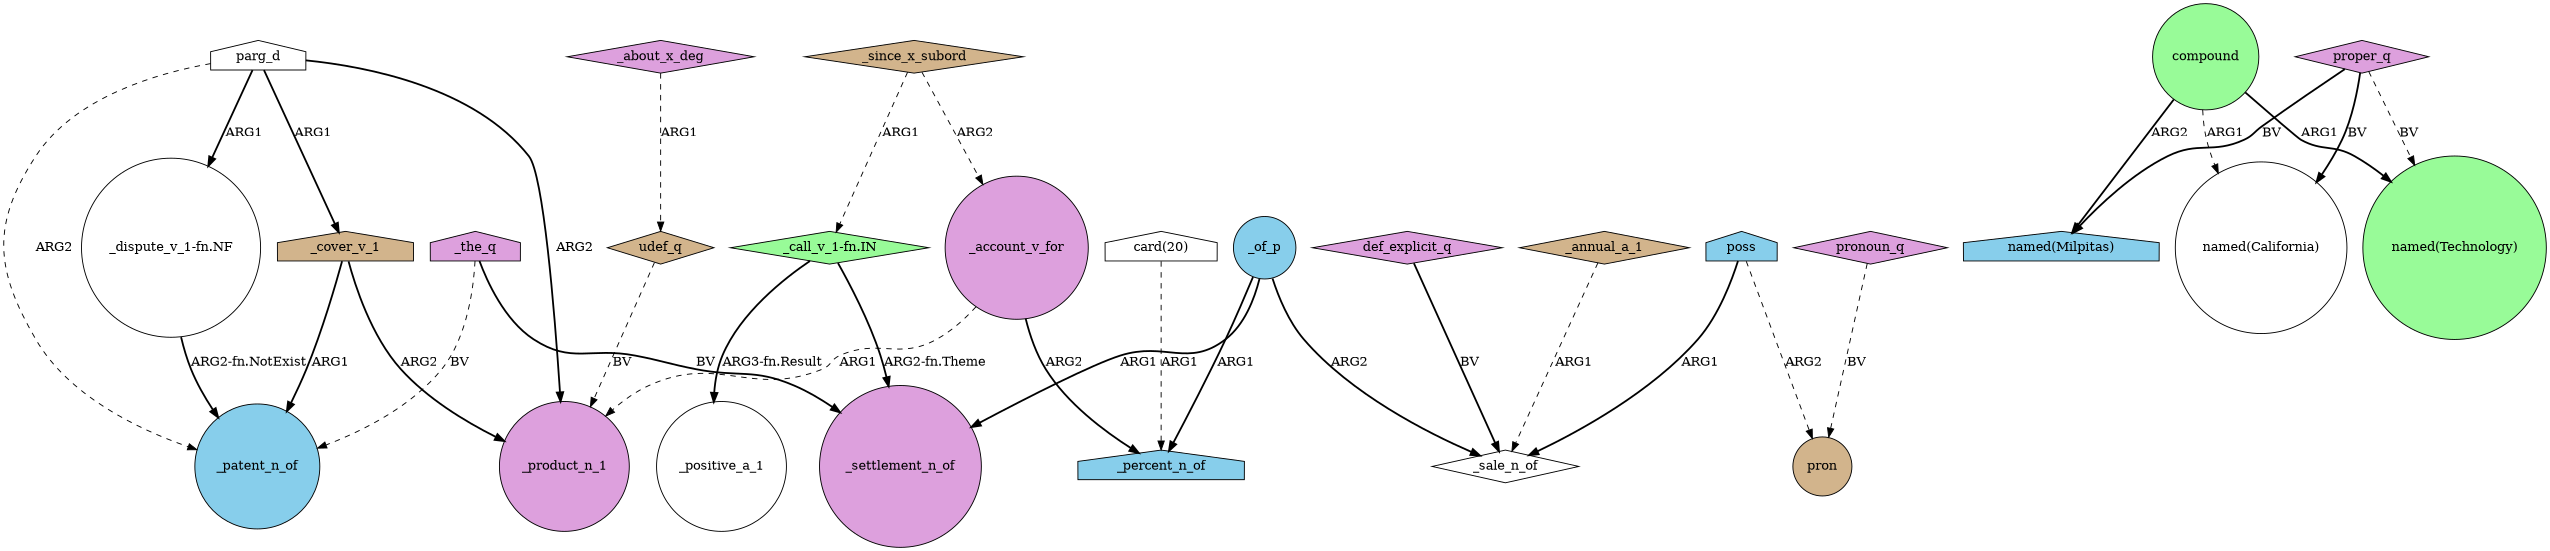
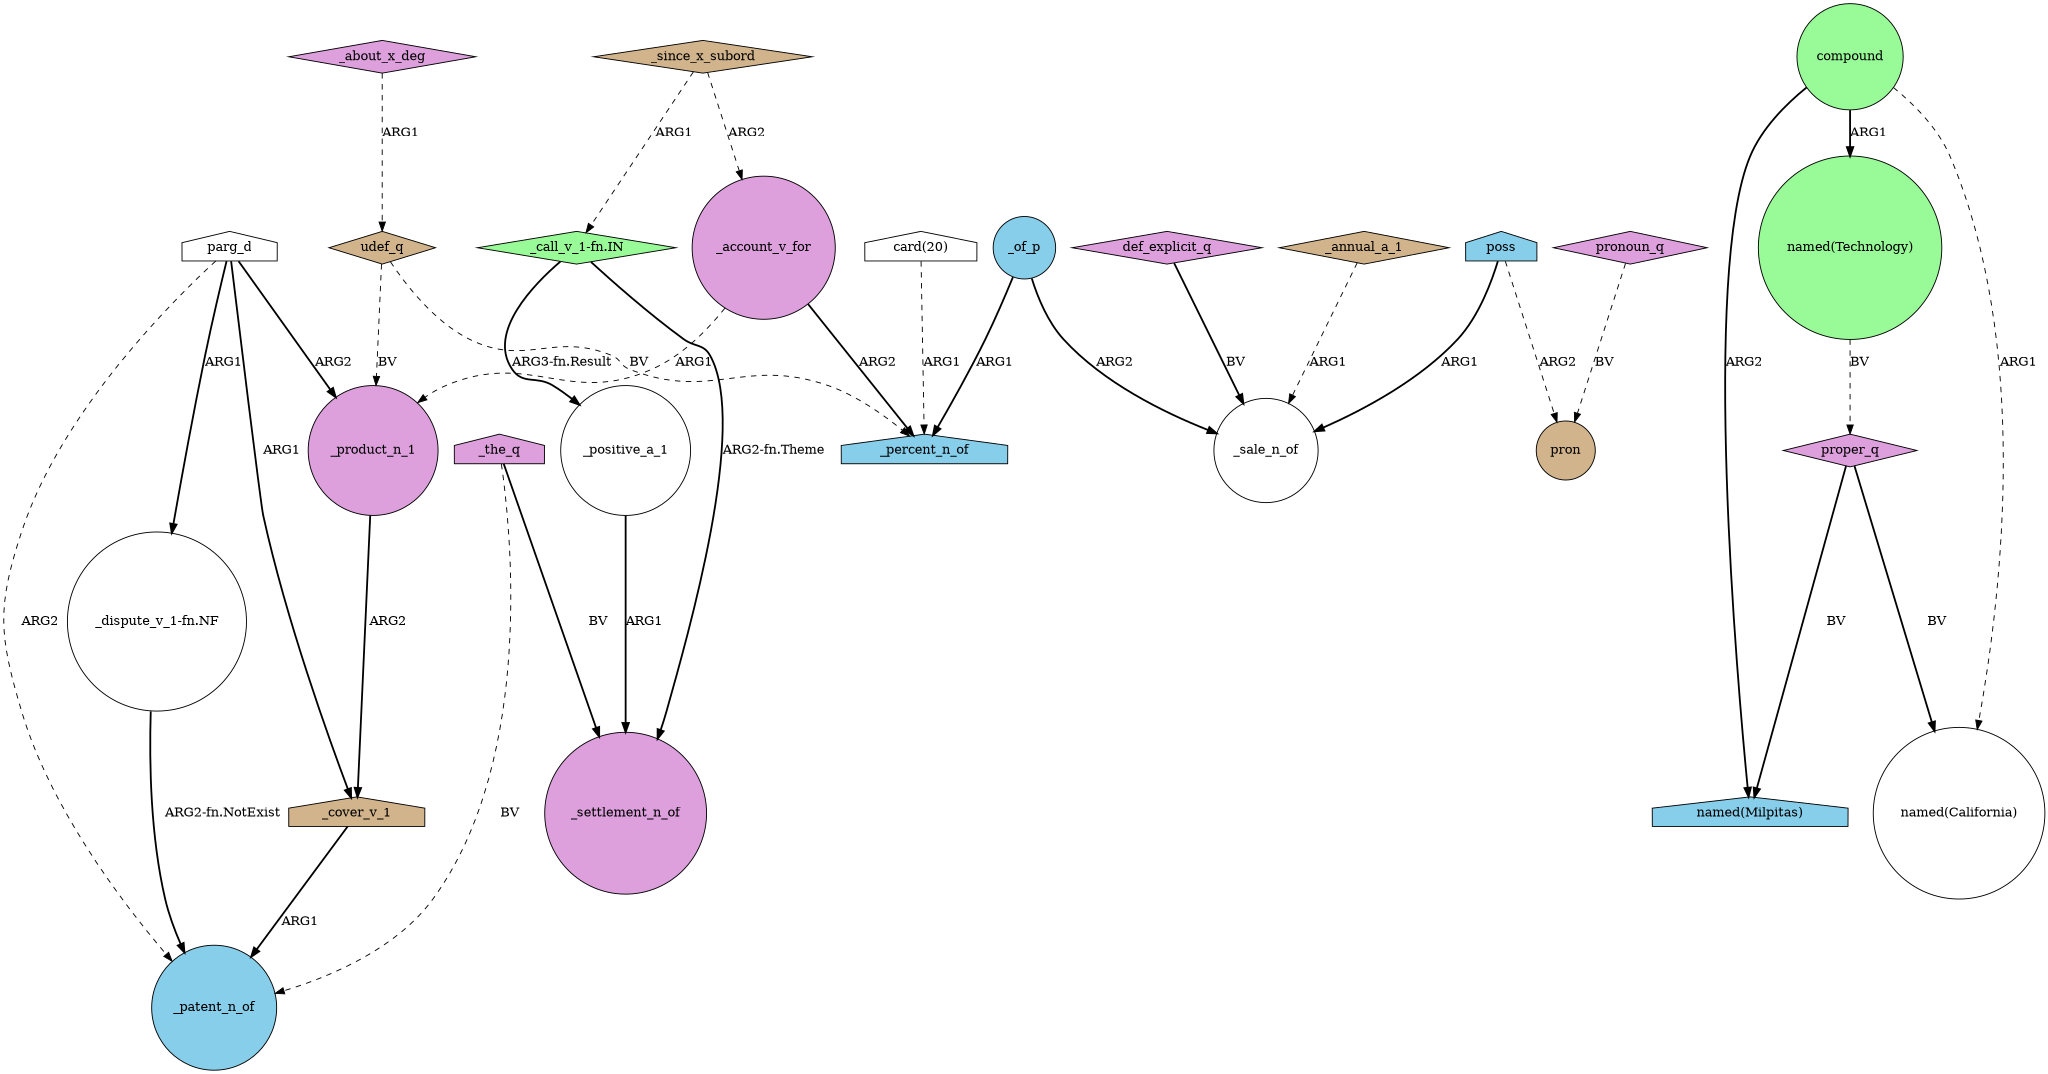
(2390, 114) -> (1850, 382)
(1132, 353) -> (626, 619)
none -> (622, 364)
(400, 368) -> (364, 652)
(1505, 466) -> (1266, 450)
